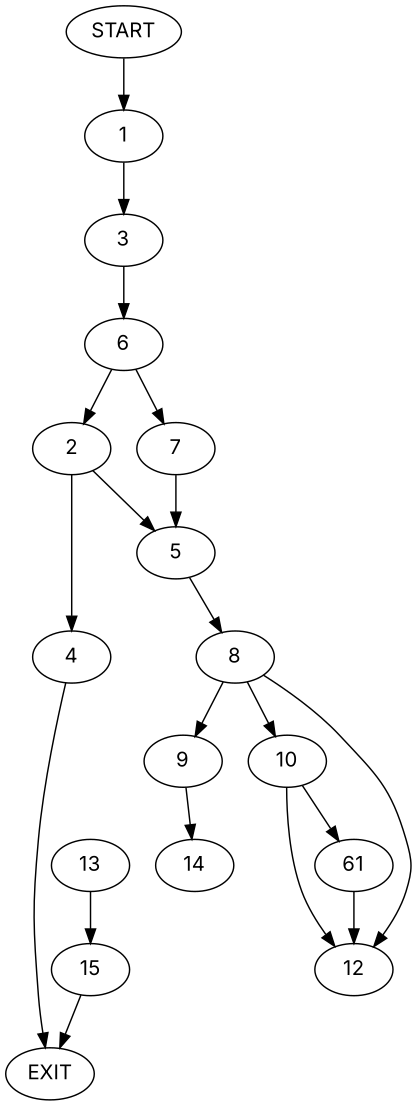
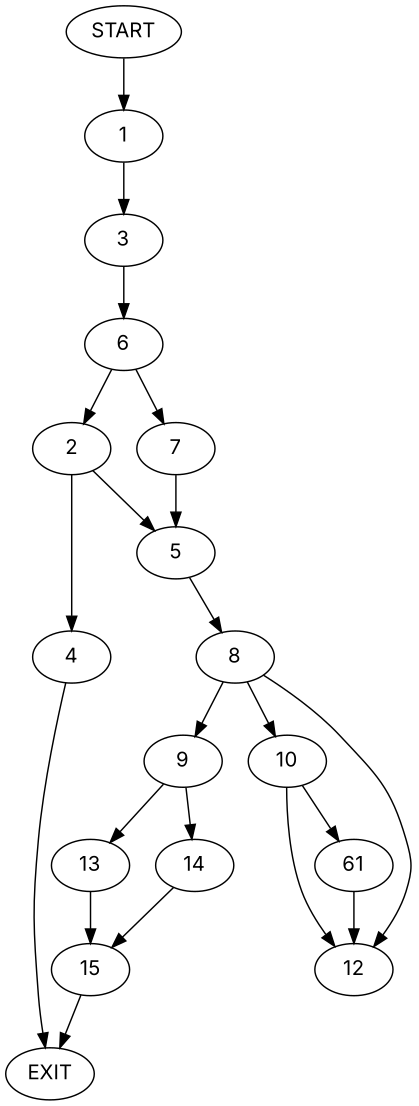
none -> (142, 808)
none -> (148, 912)
